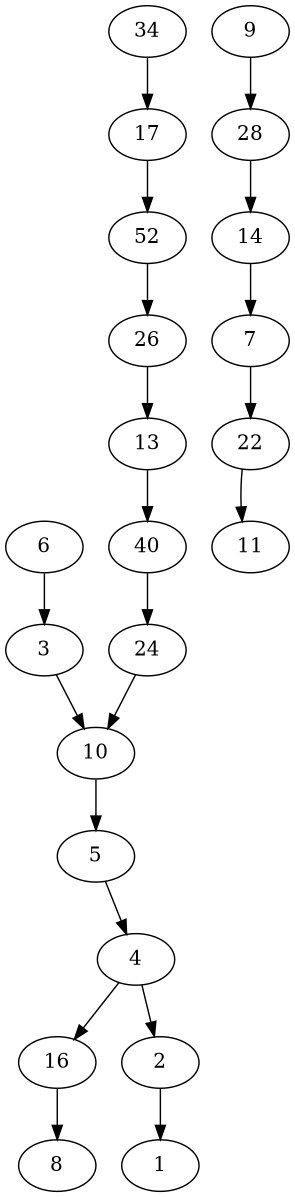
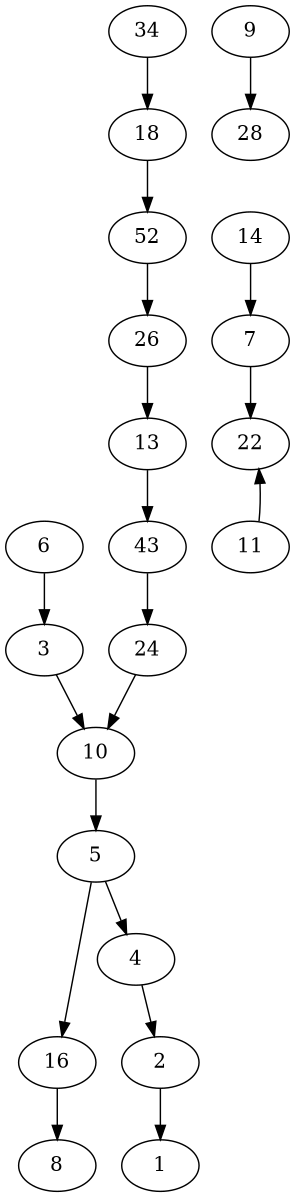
(147, 135) -> (147, 135)
(251, 179) -> none
(241, 488) -> (260, 503)
(147, 547) -> (147, 547)
(101, 1005) -> (78, 952)
